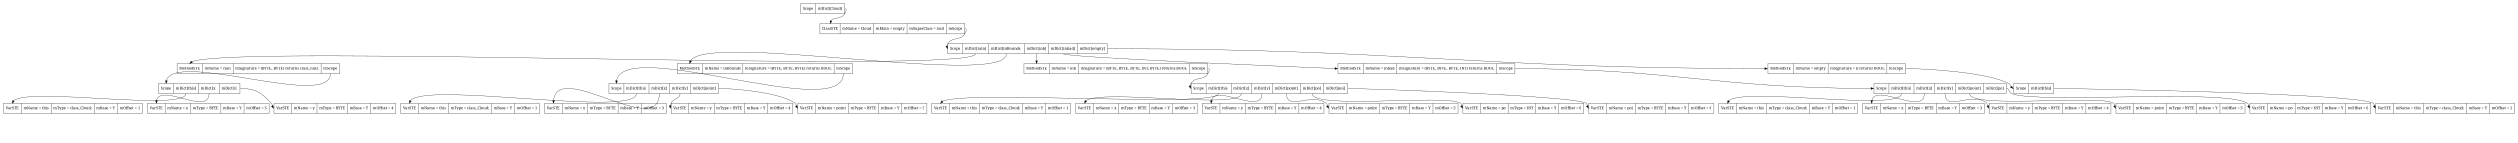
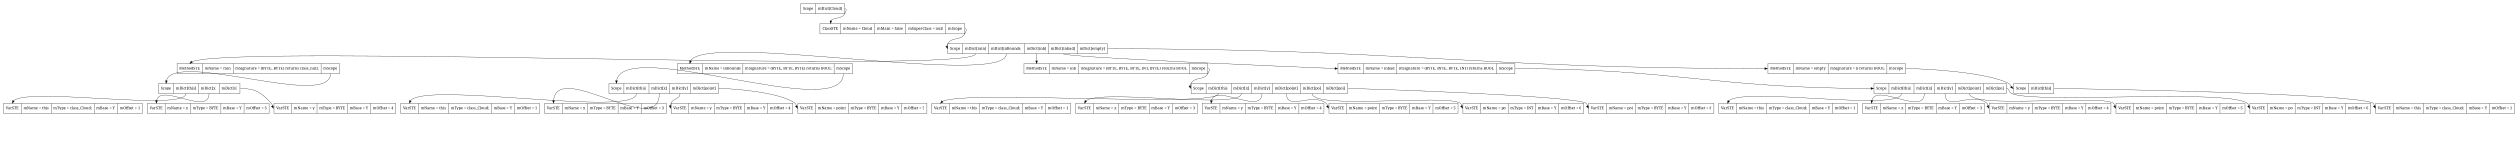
(890, 29) -> (890, 29)
